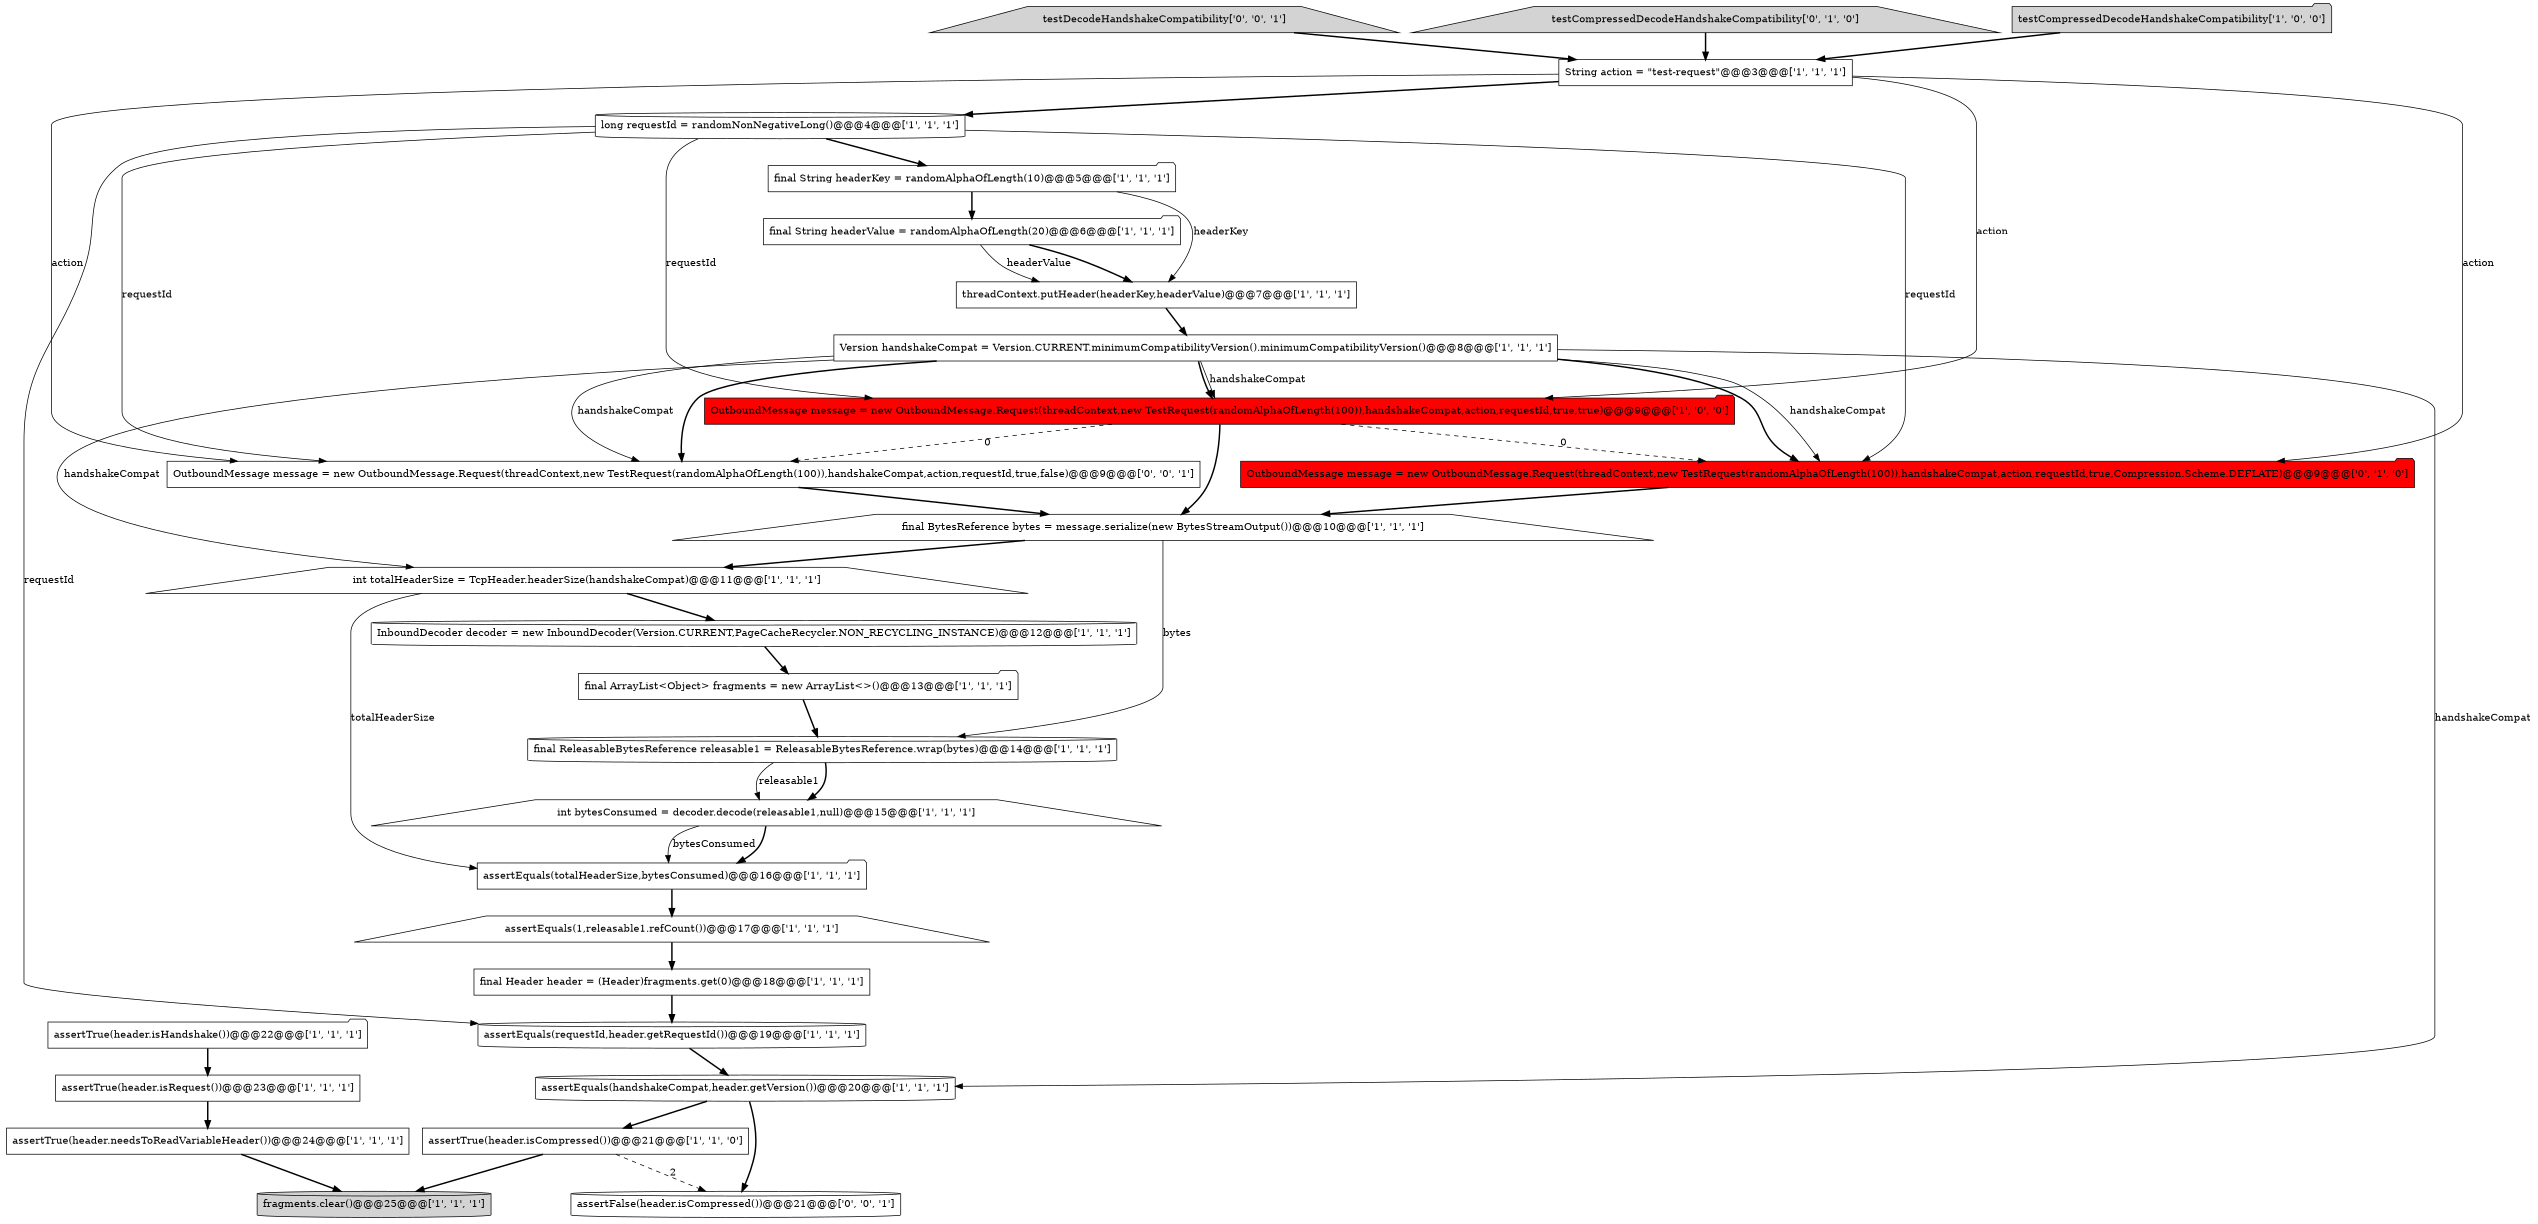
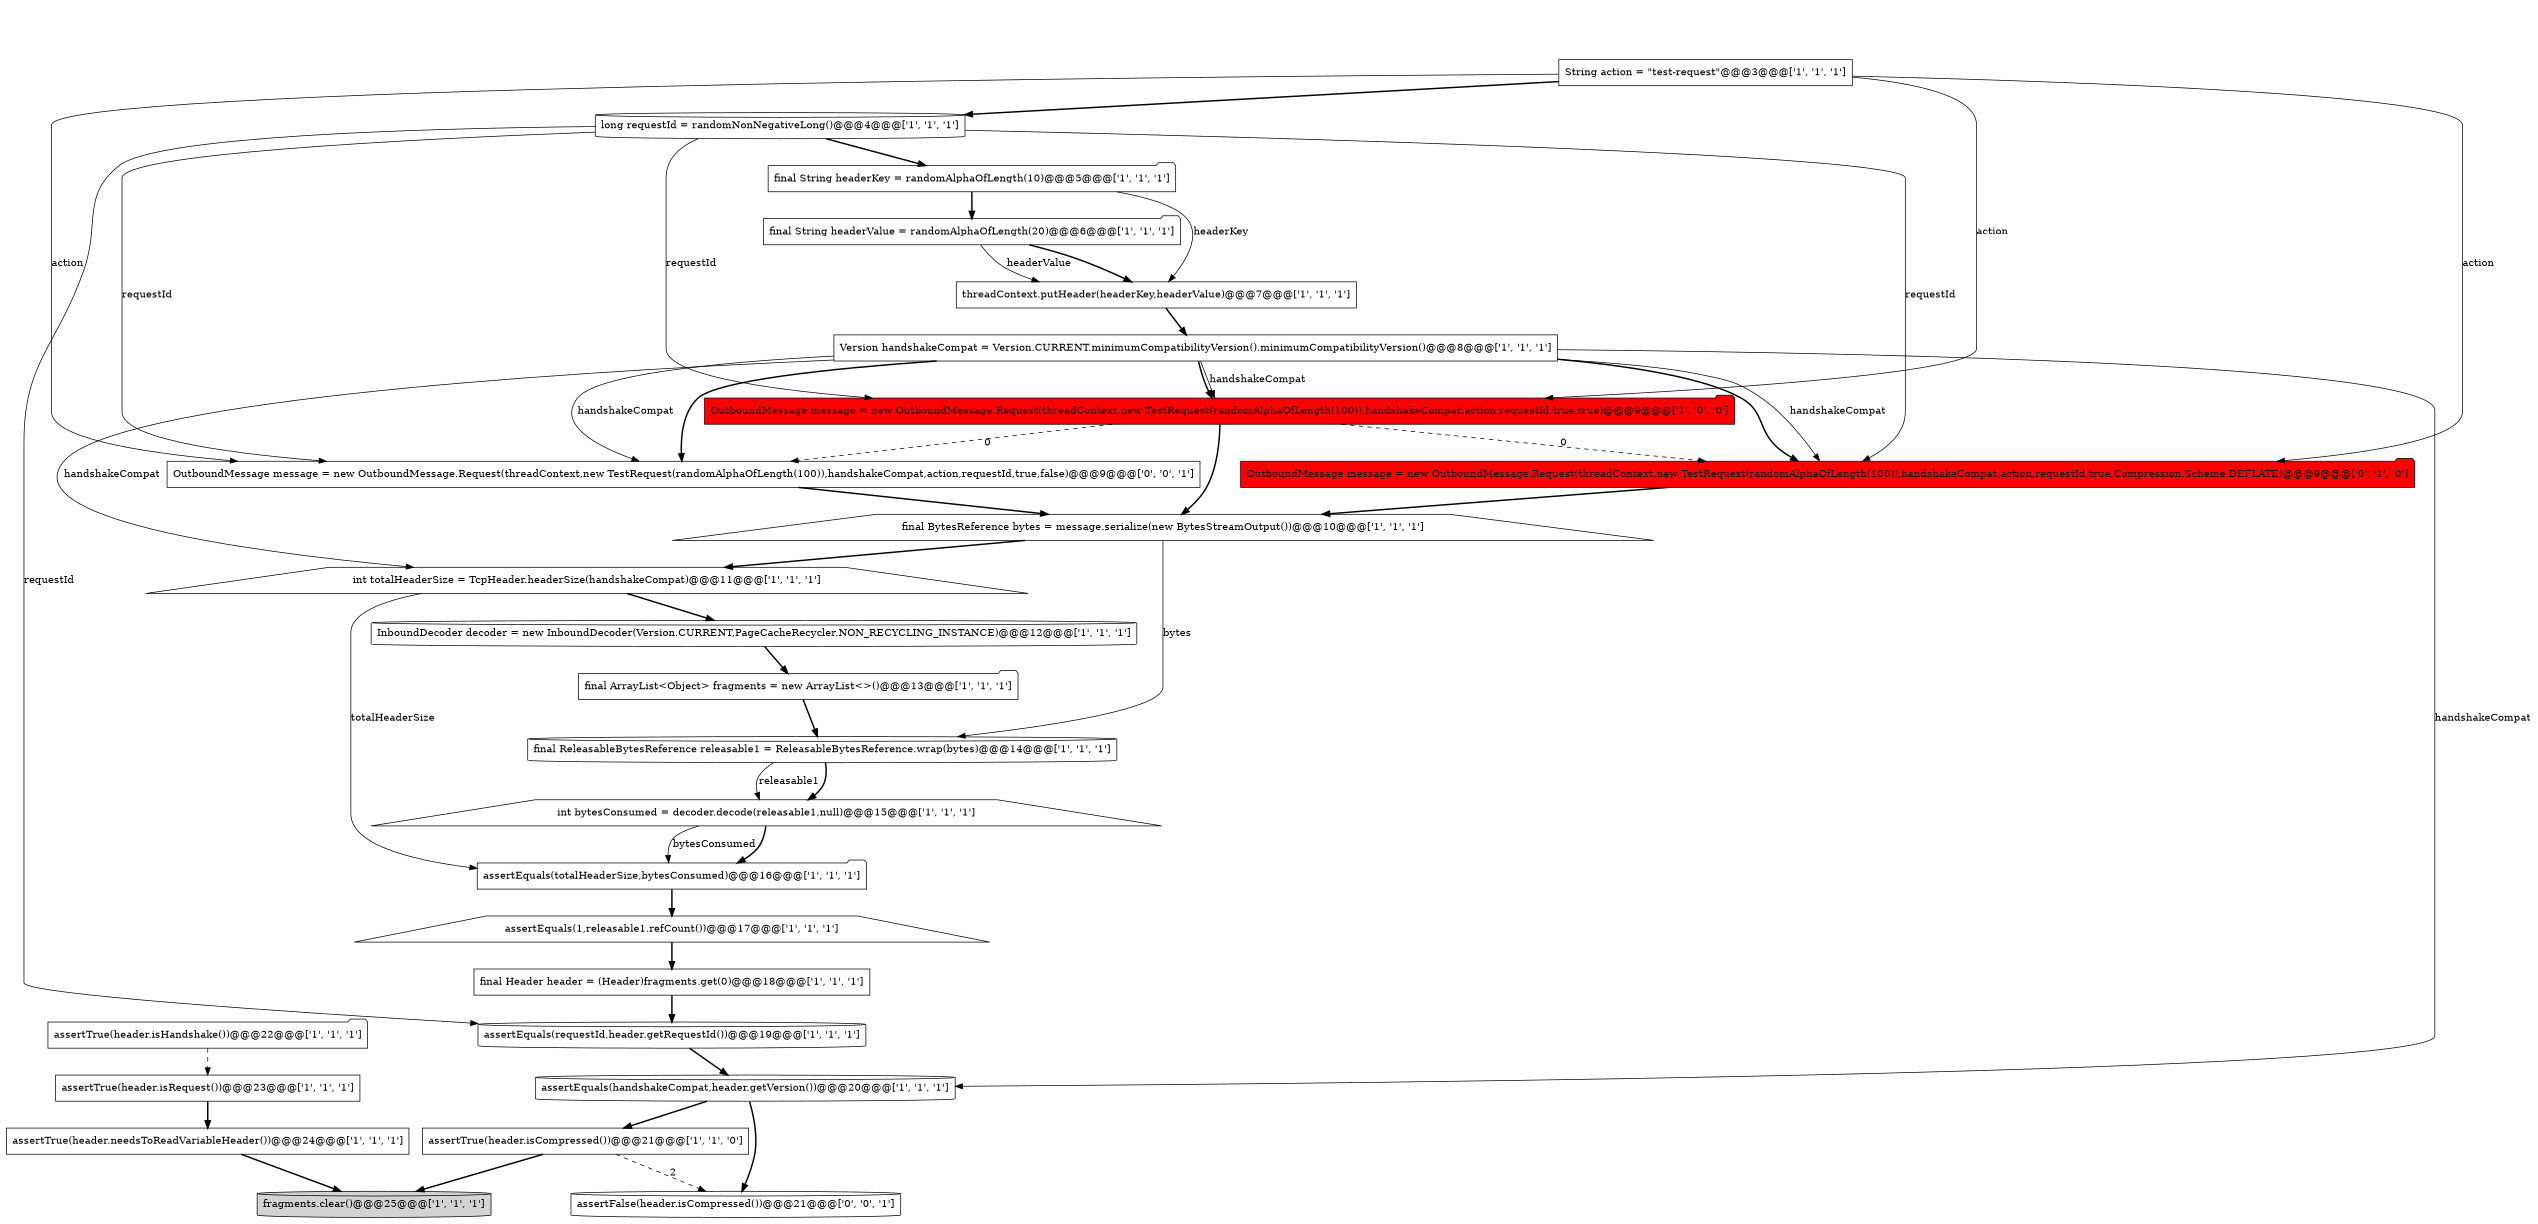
(1164, 20) -> none
(1706, 20) -> none
(2172, 20) -> none
(208, 1058) -> (208, 1058)
